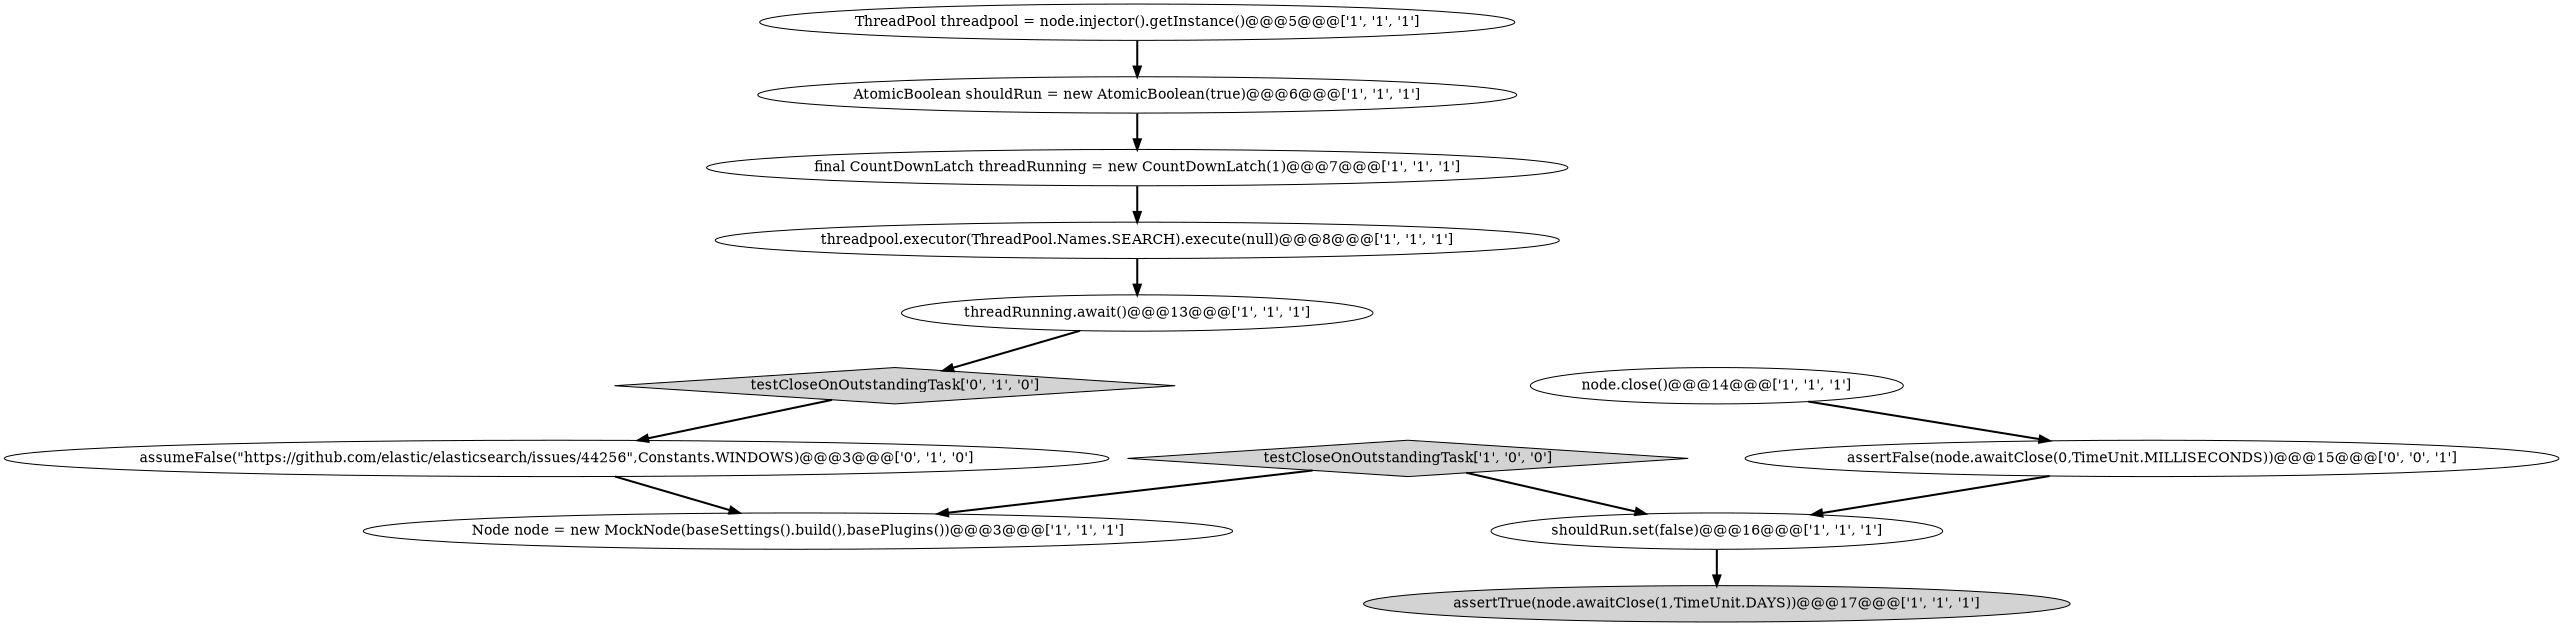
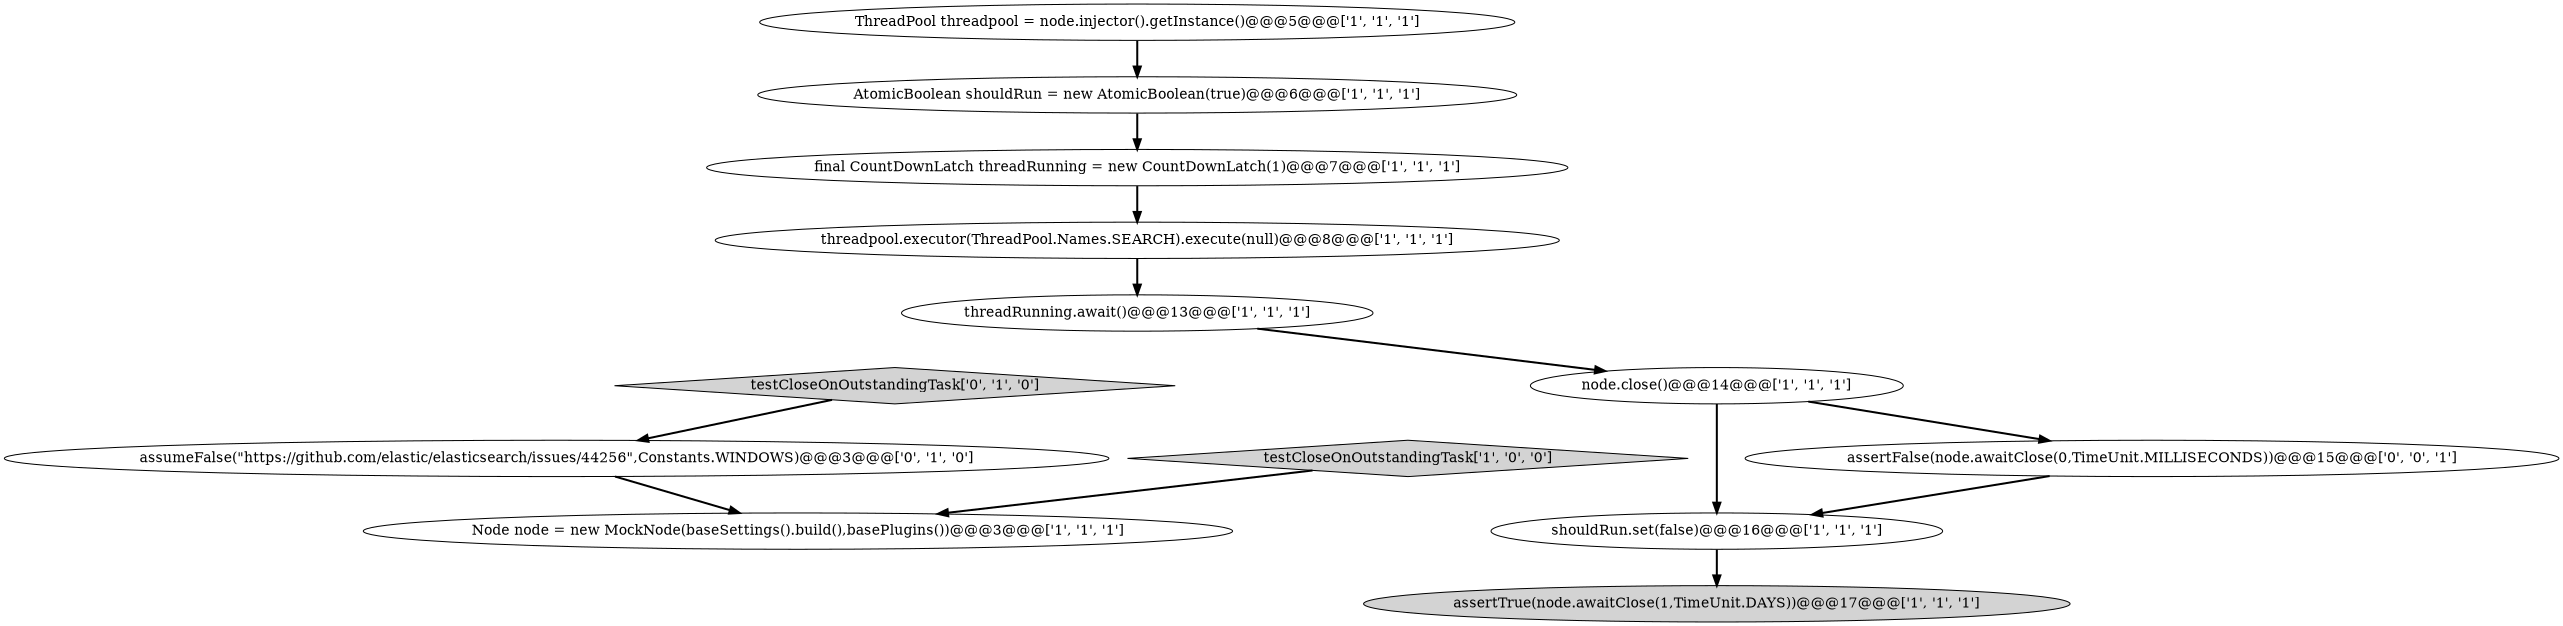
(1017, 349) -> (1426, 349)
(1551, 492) -> (1717, 453)
